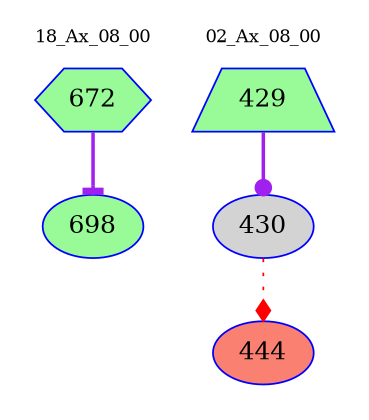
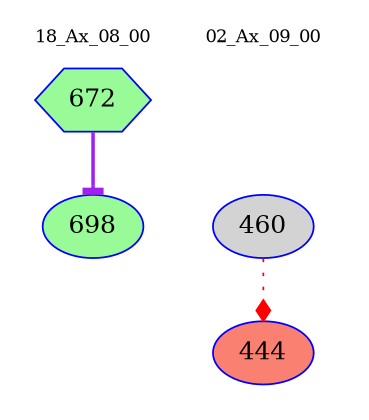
(263, 38) -> (263, 38)
(263, 100) -> none
(263, 226) -> (263, 226)
